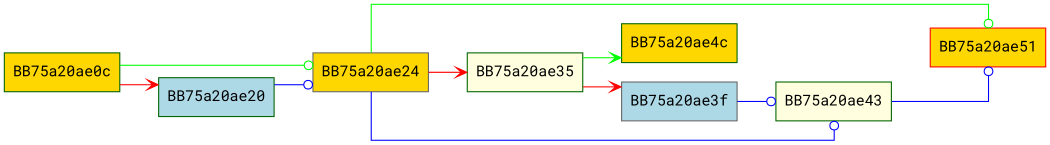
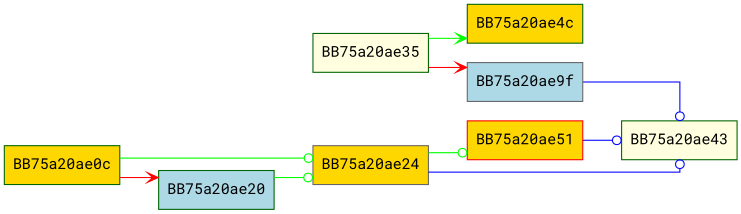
(442, 72) -> none
(289, 85) -> (289, 178)
(679, 101) -> (525, 82)
(953, 101) -> (598, 140)
